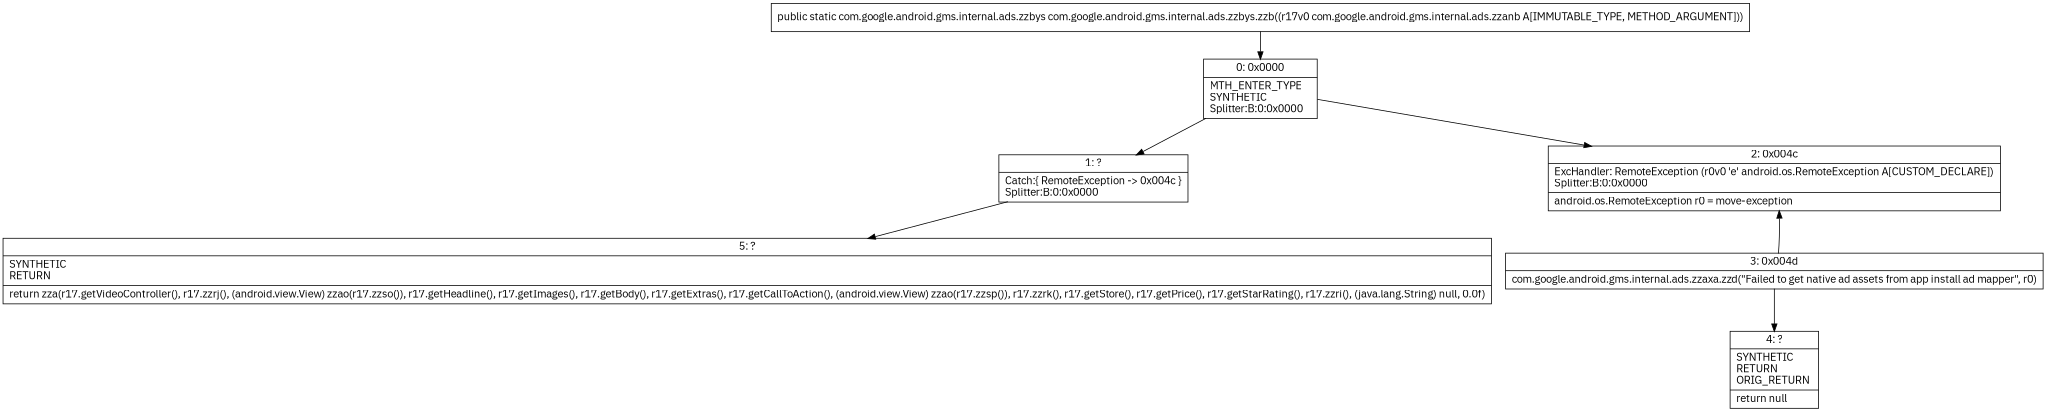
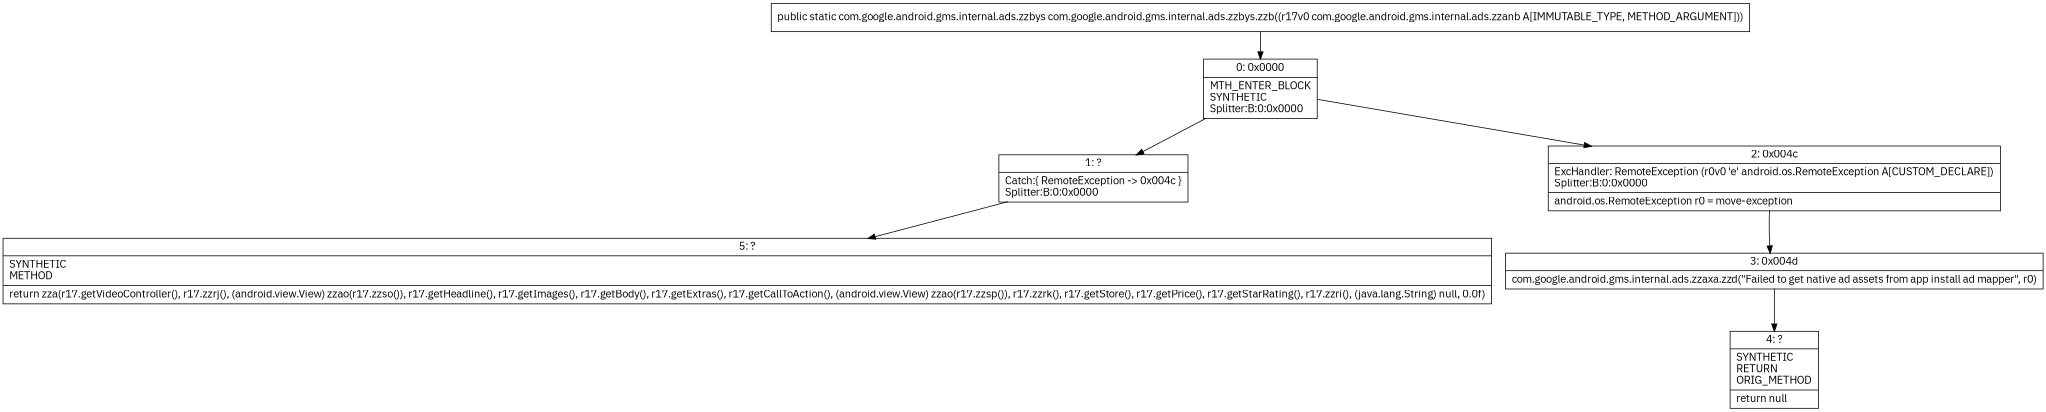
(1256, 86) -> (1260, 86)
(1779, 236) -> (1769, 228)
(30, 276) -> (31, 276)
(1773, 380) -> (1774, 380)
